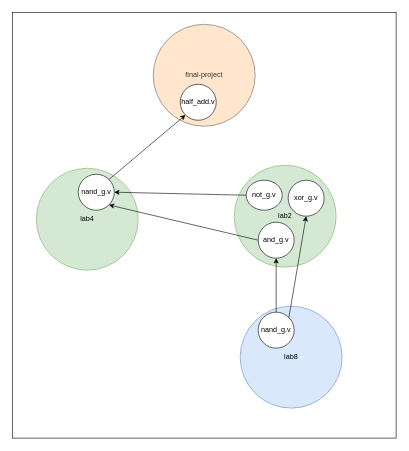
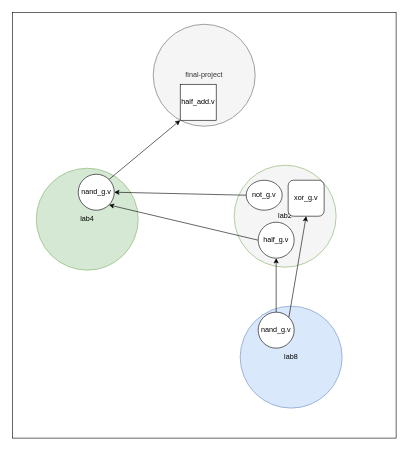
(204, 75) -> (204, 75)
(198, 102) -> (198, 102)
(306, 198) -> (306, 198)
(285, 216) -> (285, 216)
(276, 240) -> (276, 240)
